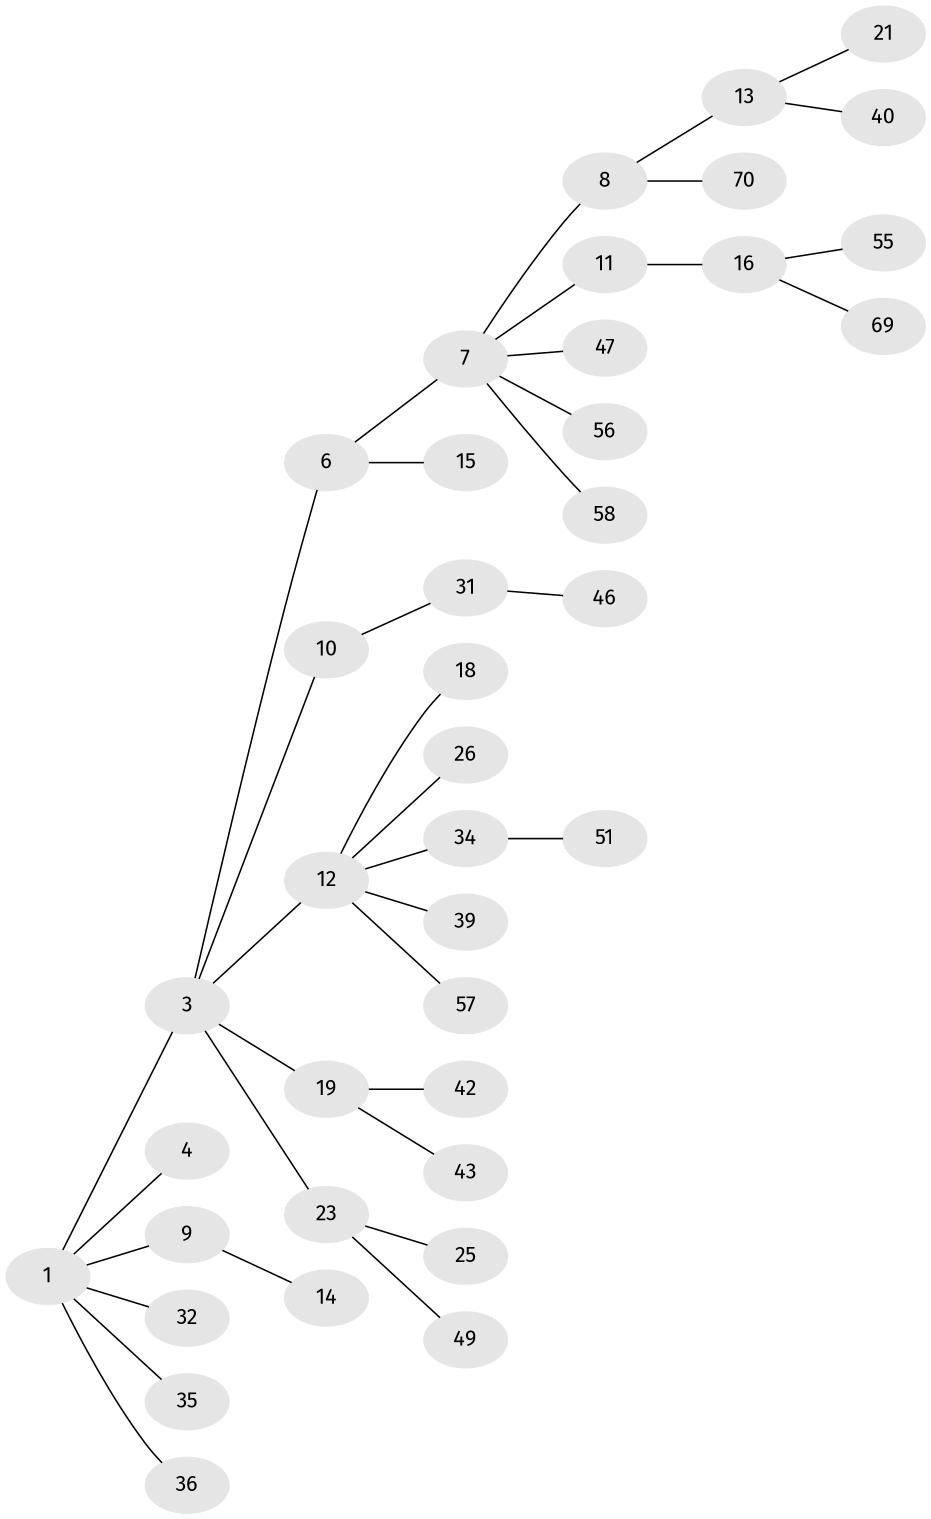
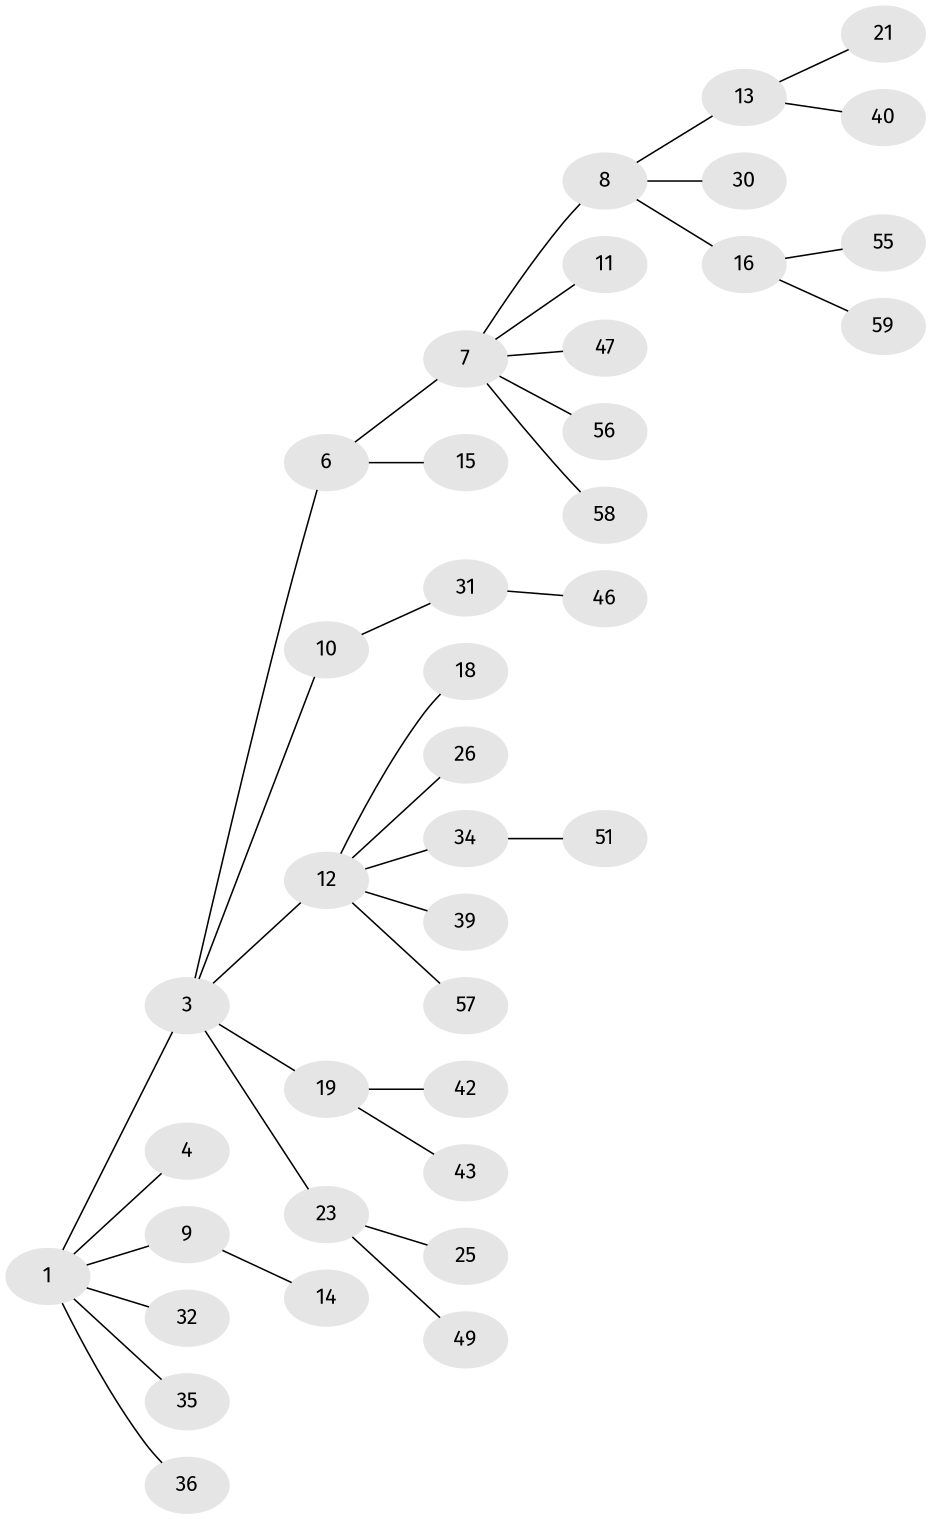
(744, 181) -> (744, 181)
(675, 265) -> (675, 223)
(883, 326) -> (883, 326)
